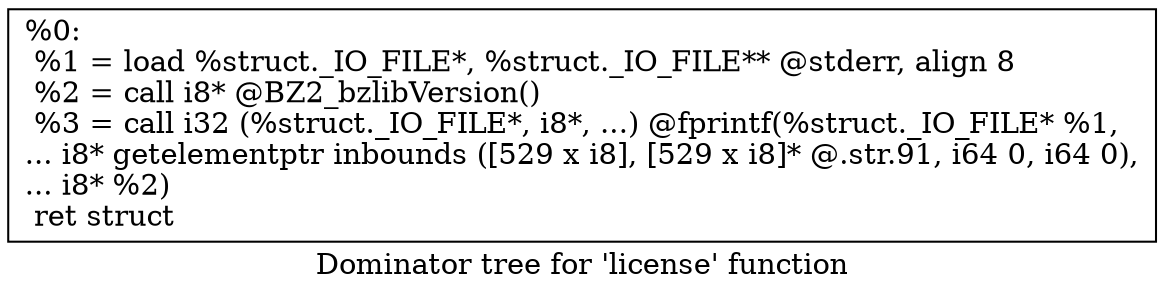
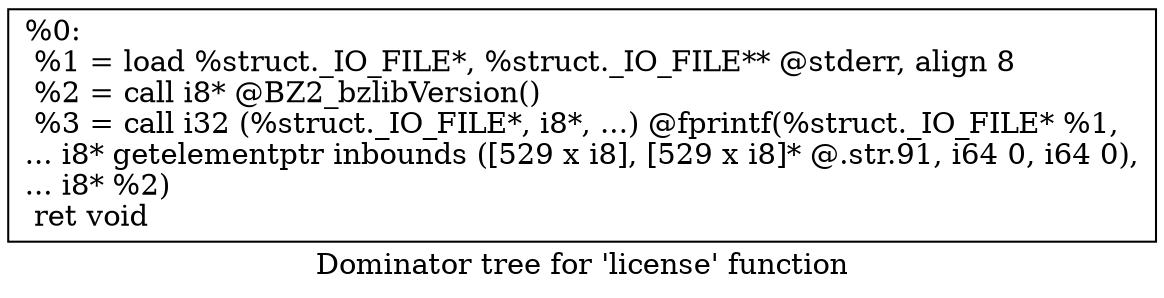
(100, 217) -> (87, 217)
